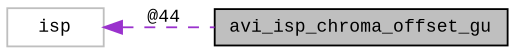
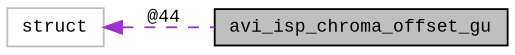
(55, 27) -> (55, 27)
